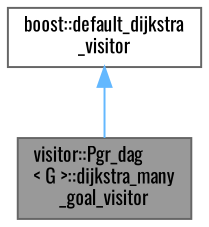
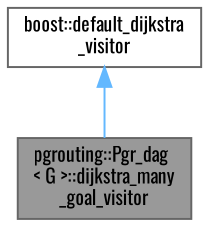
(105, 178) -> (105, 178)
